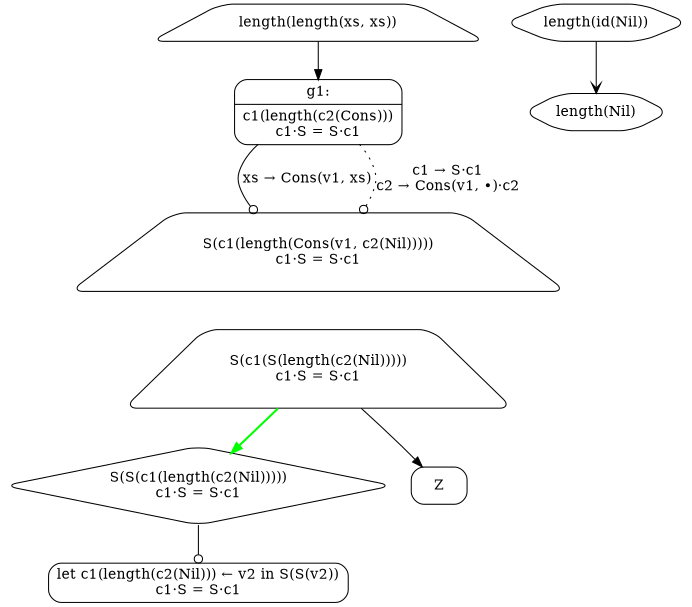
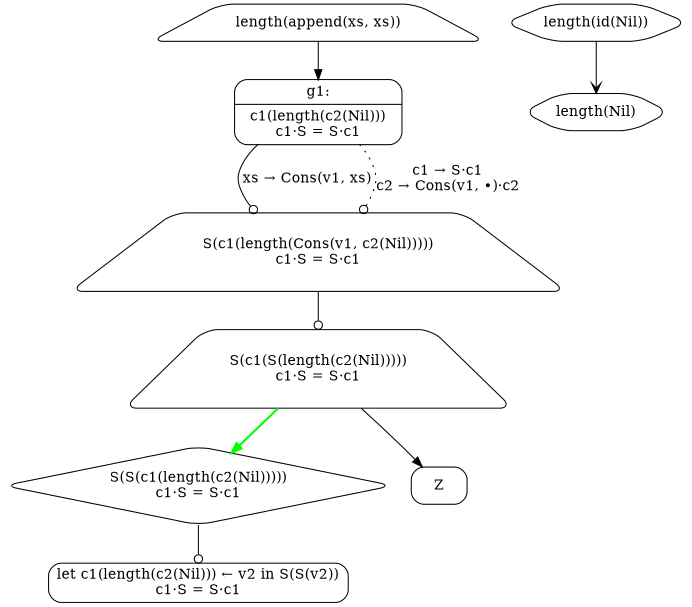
(318, 23) -> (318, 23)
(318, 116) -> (318, 116)
none -> (318, 306)
